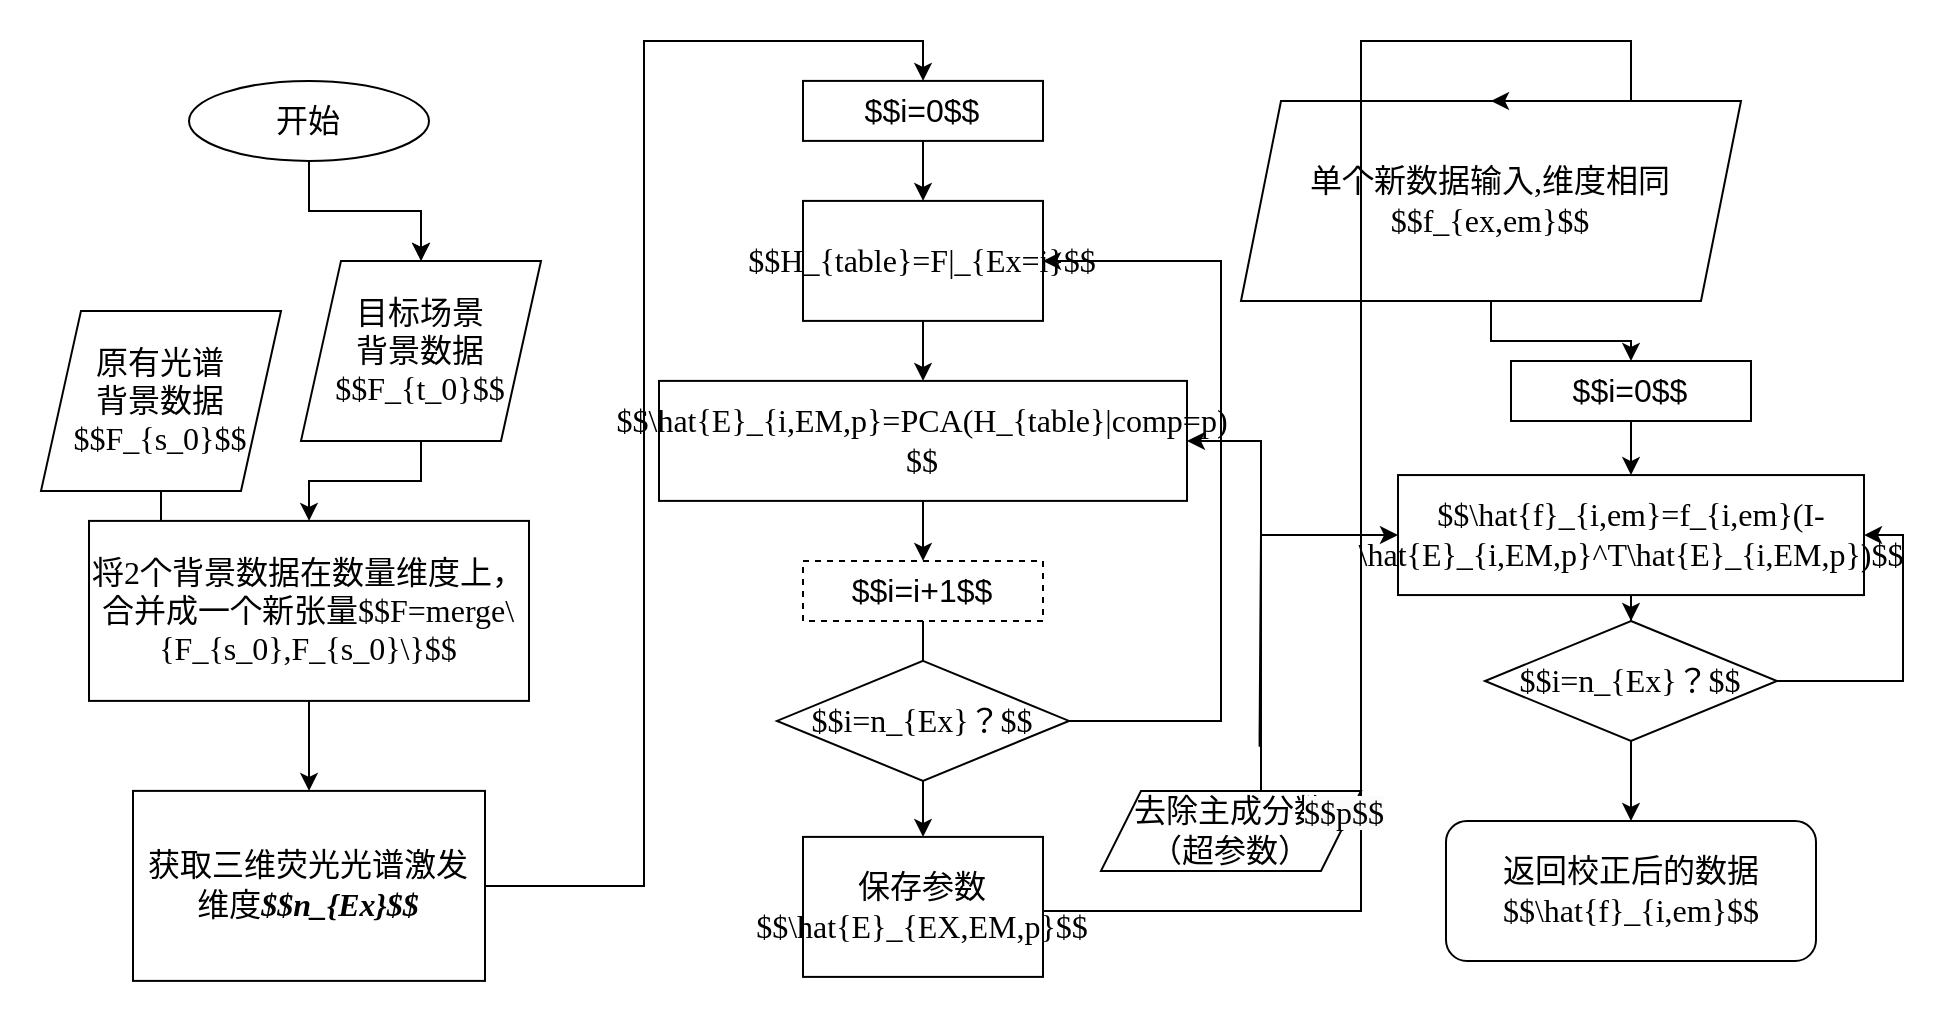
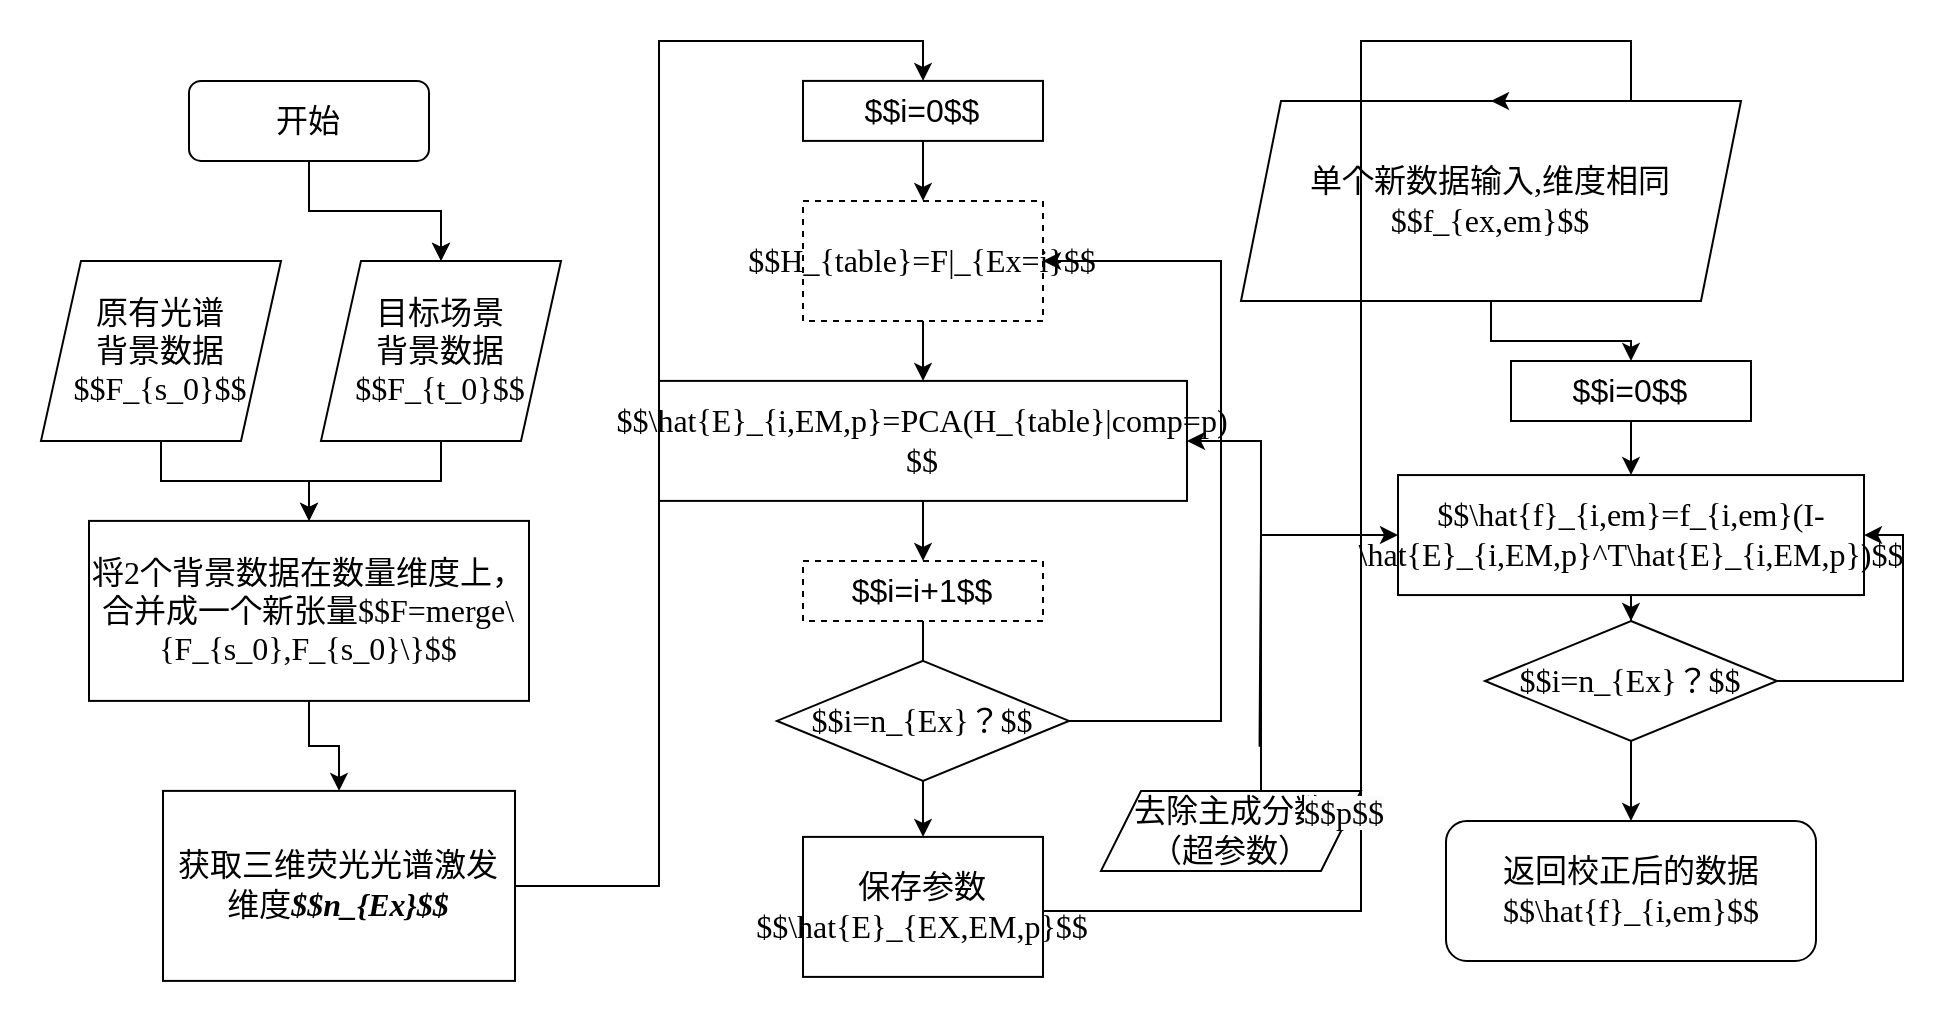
(309, 121) -> (309, 121)
(923, 261) -> (923, 261)
(421, 351) -> (441, 351)
(161, 401) -> (161, 351)
(309, 886) -> (339, 886)
